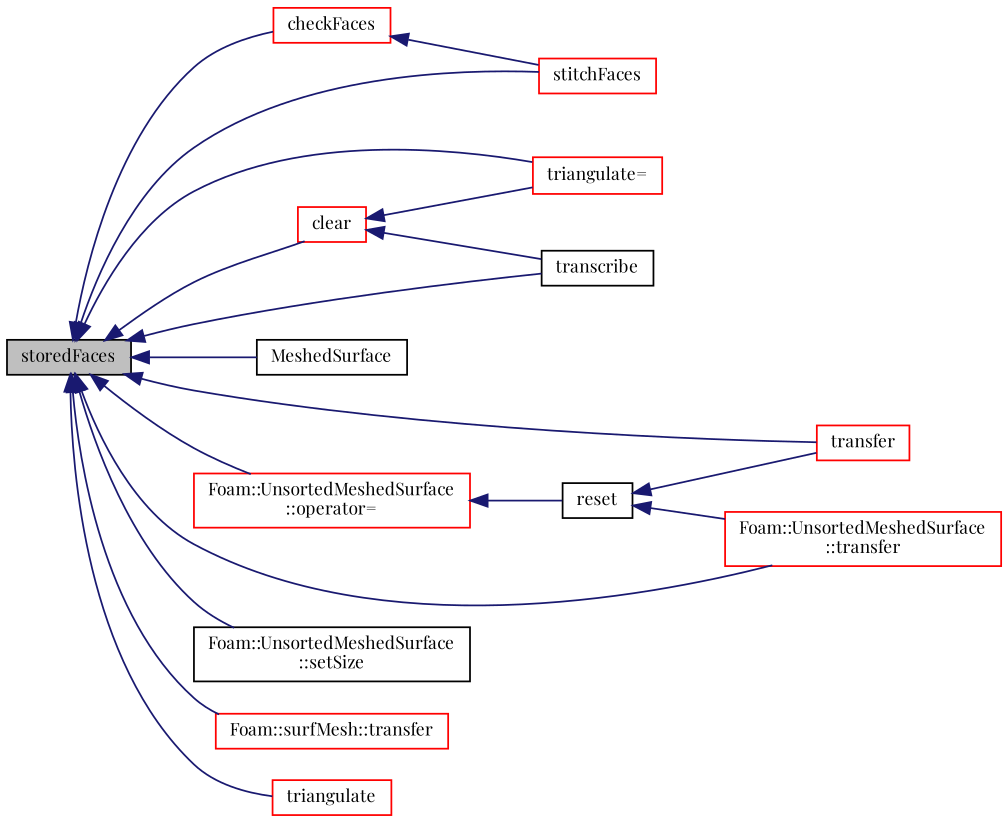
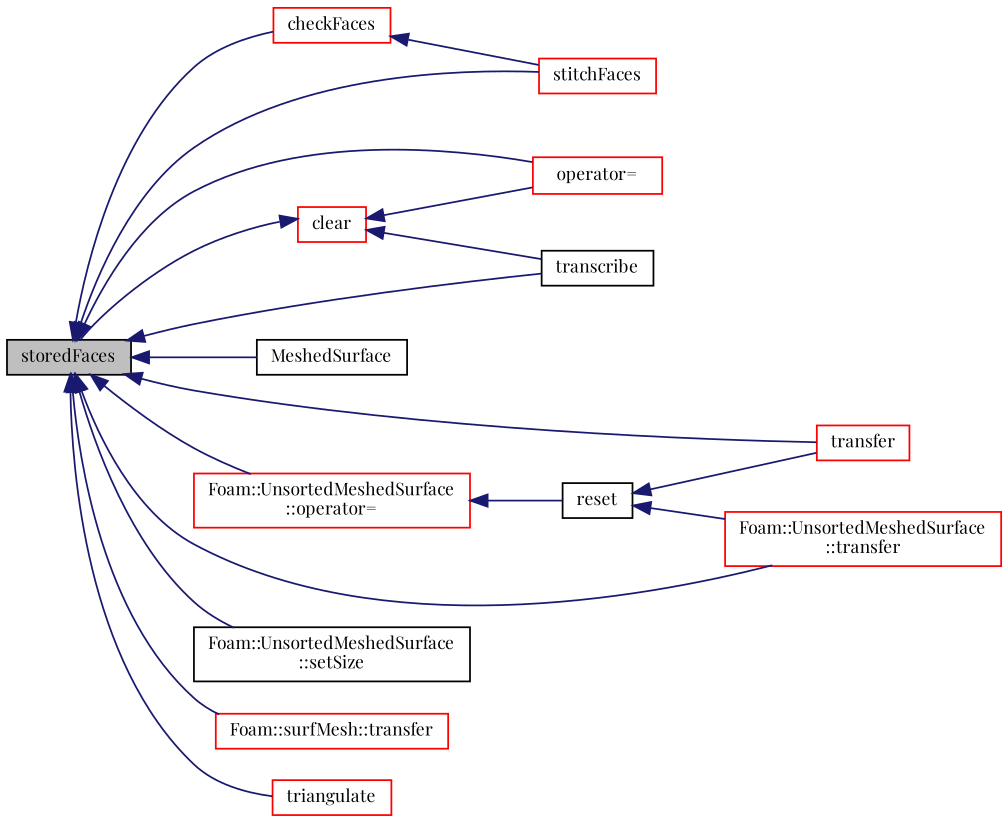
(598, 176) -> (598, 176)
(207, 276) -> (170, 264)
